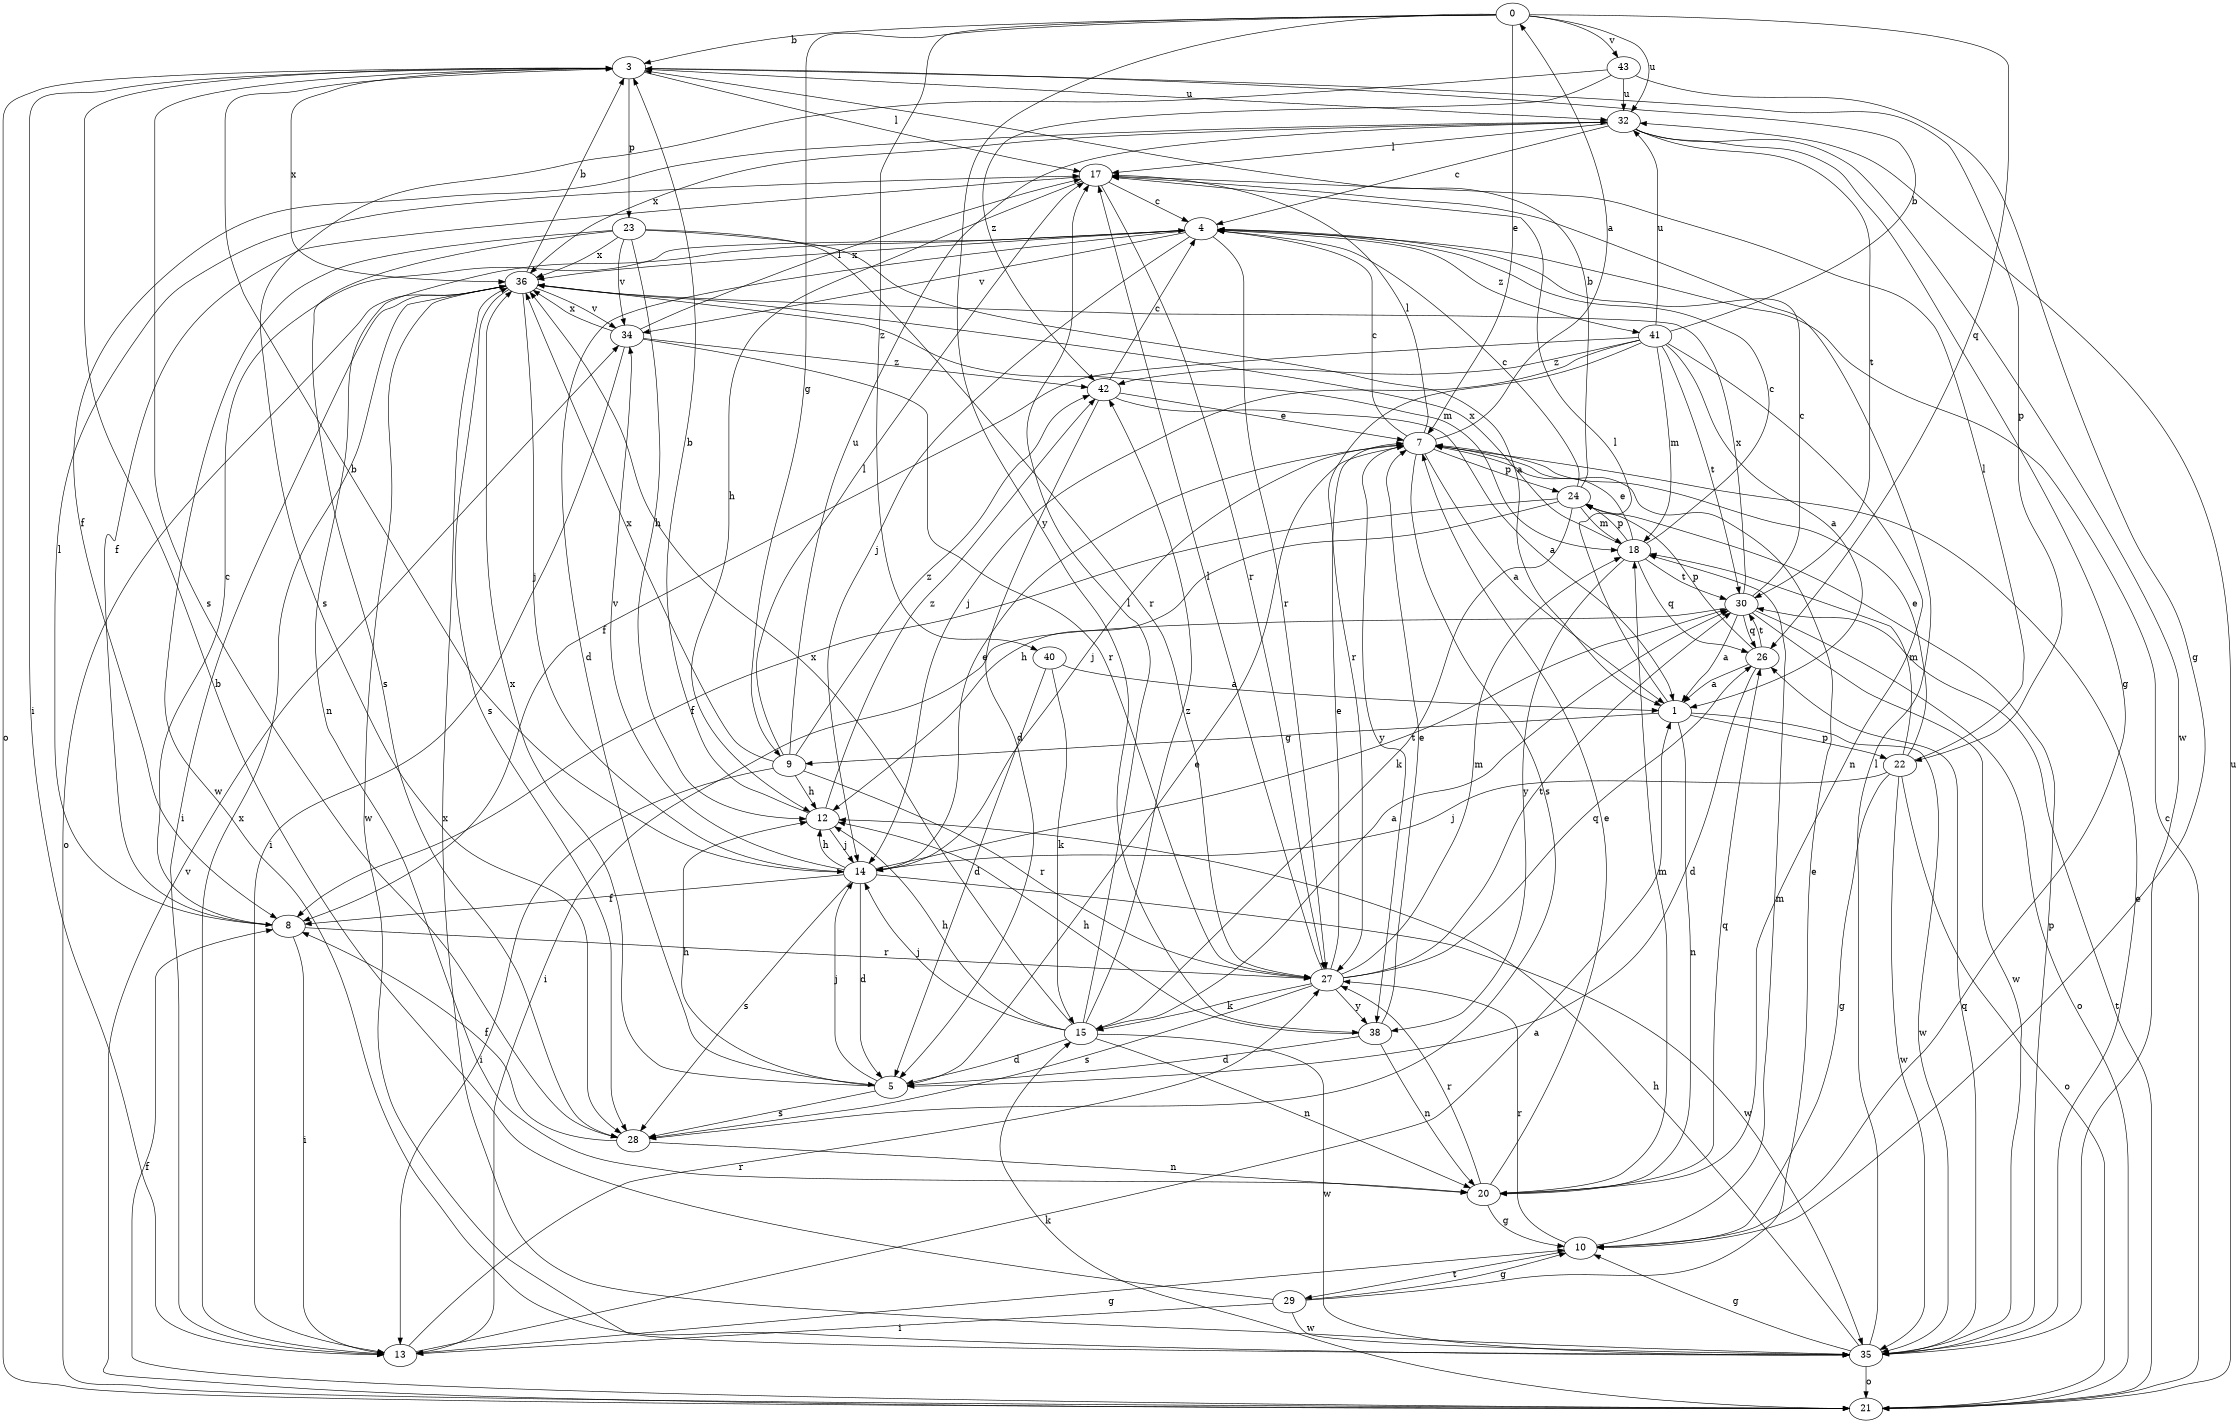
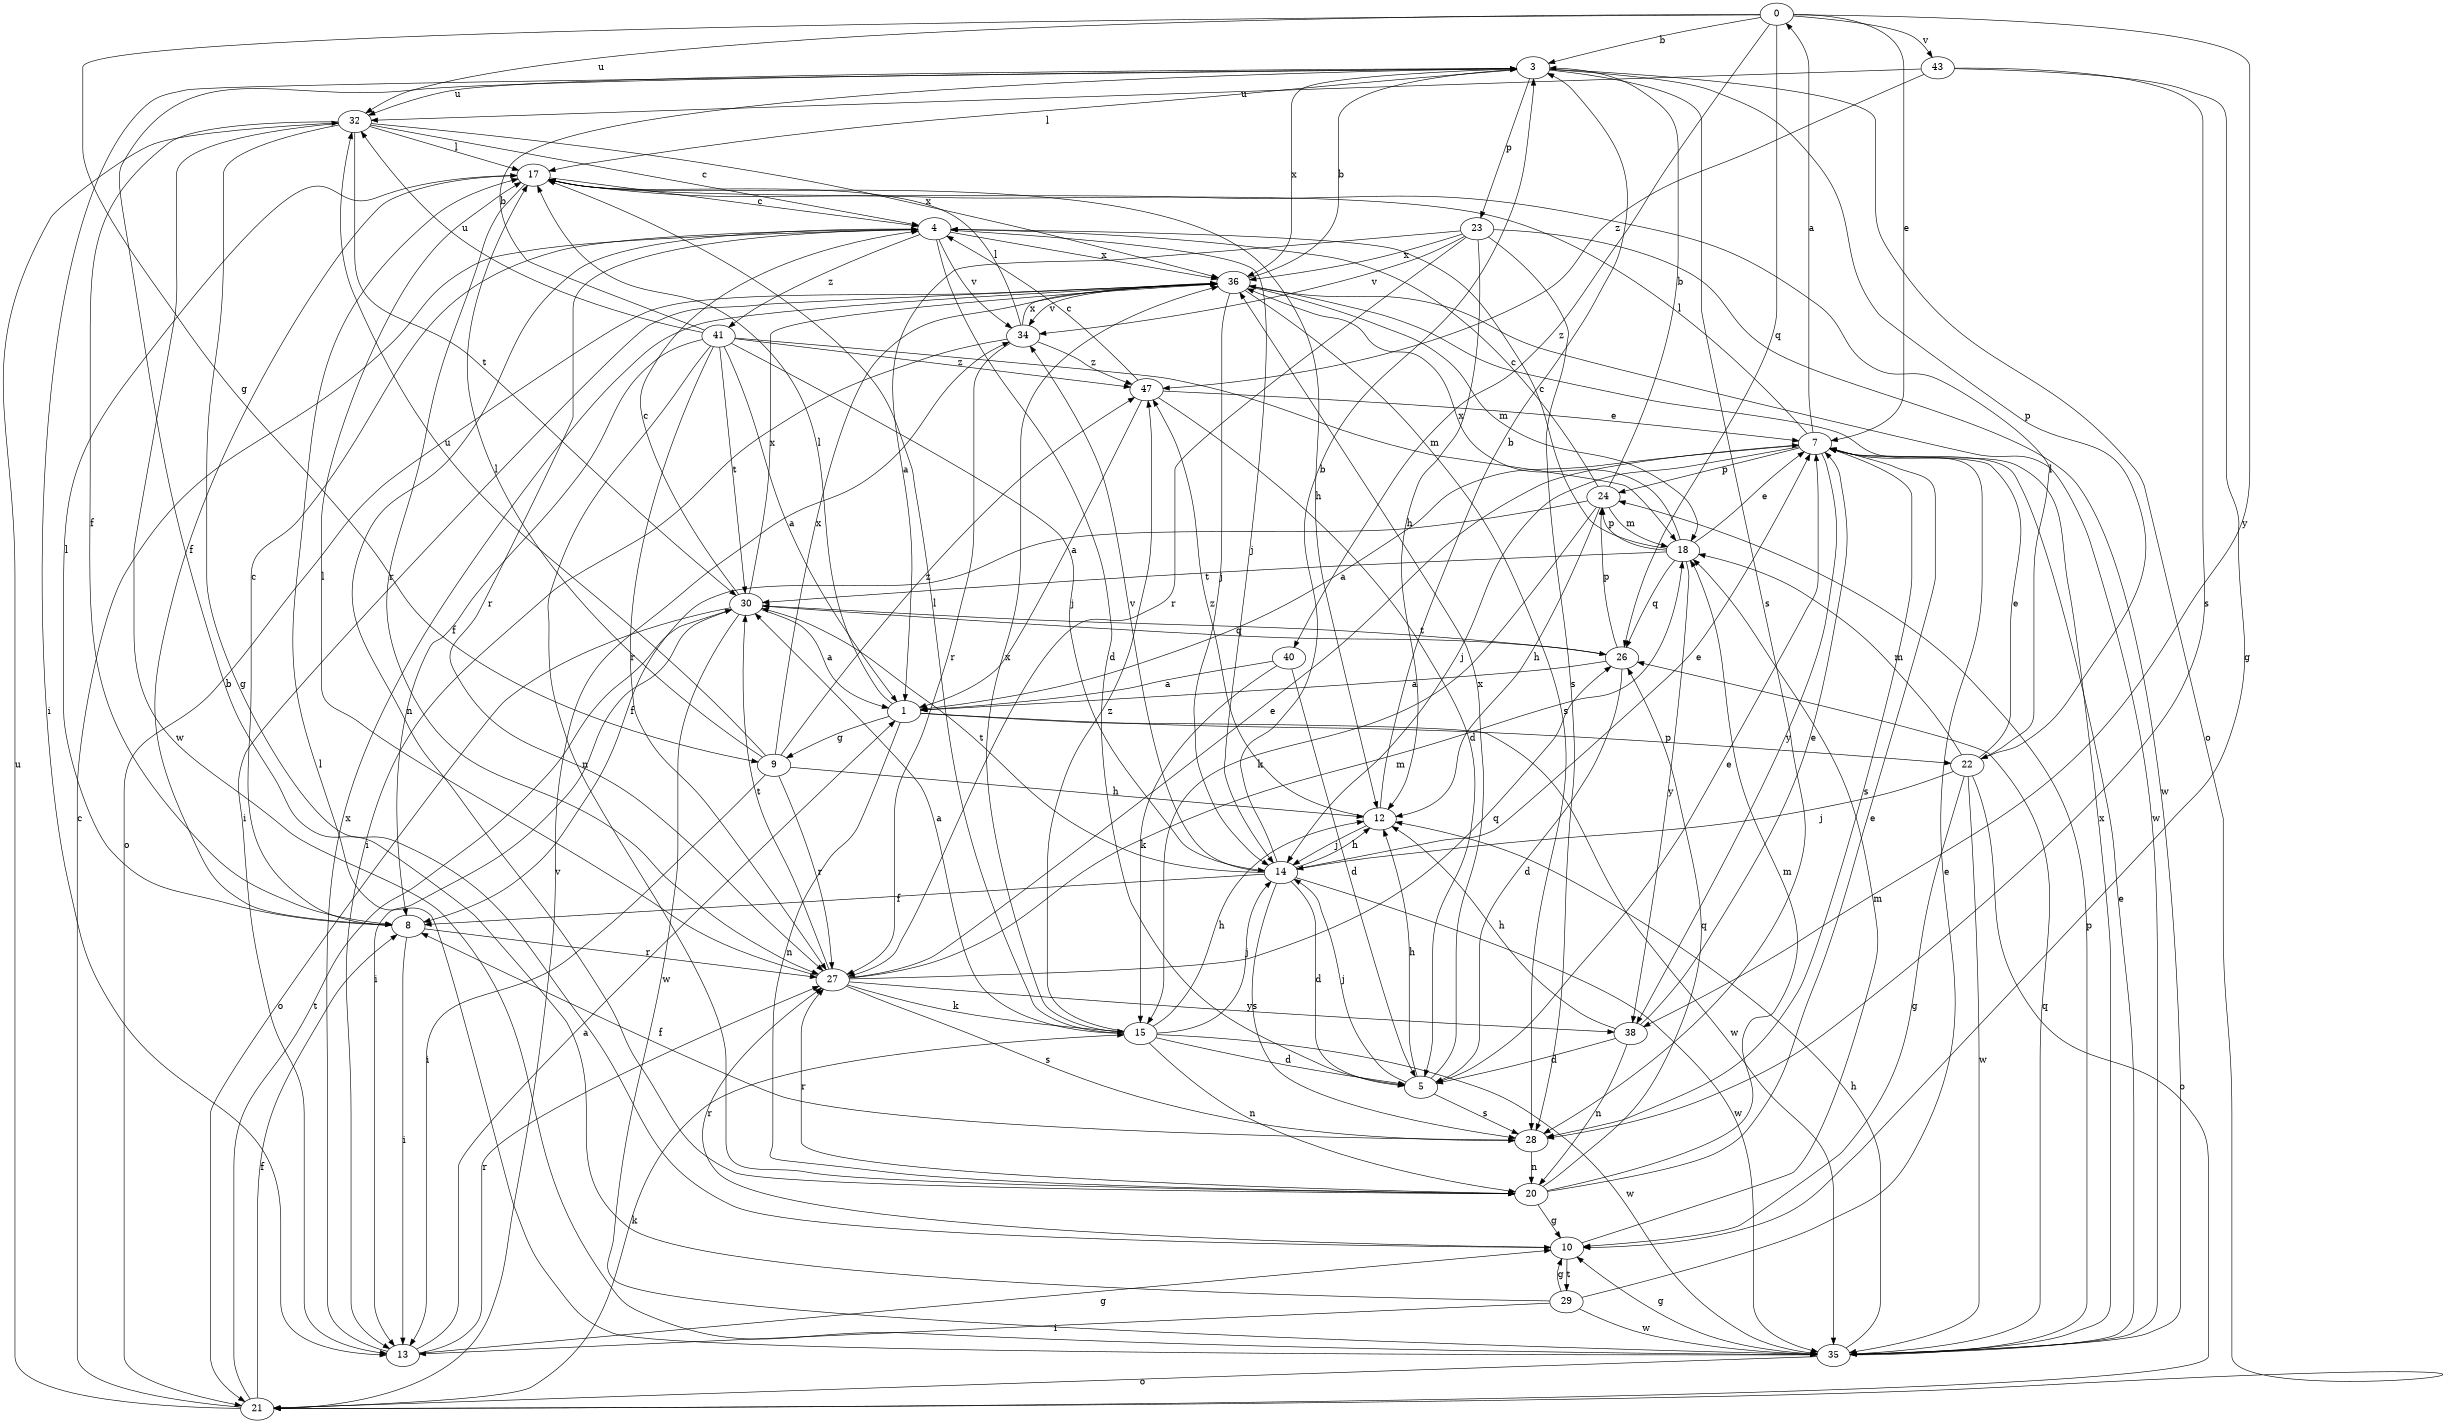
(1372, 285) -> none
(1104, 390) -> (1147, 390)
